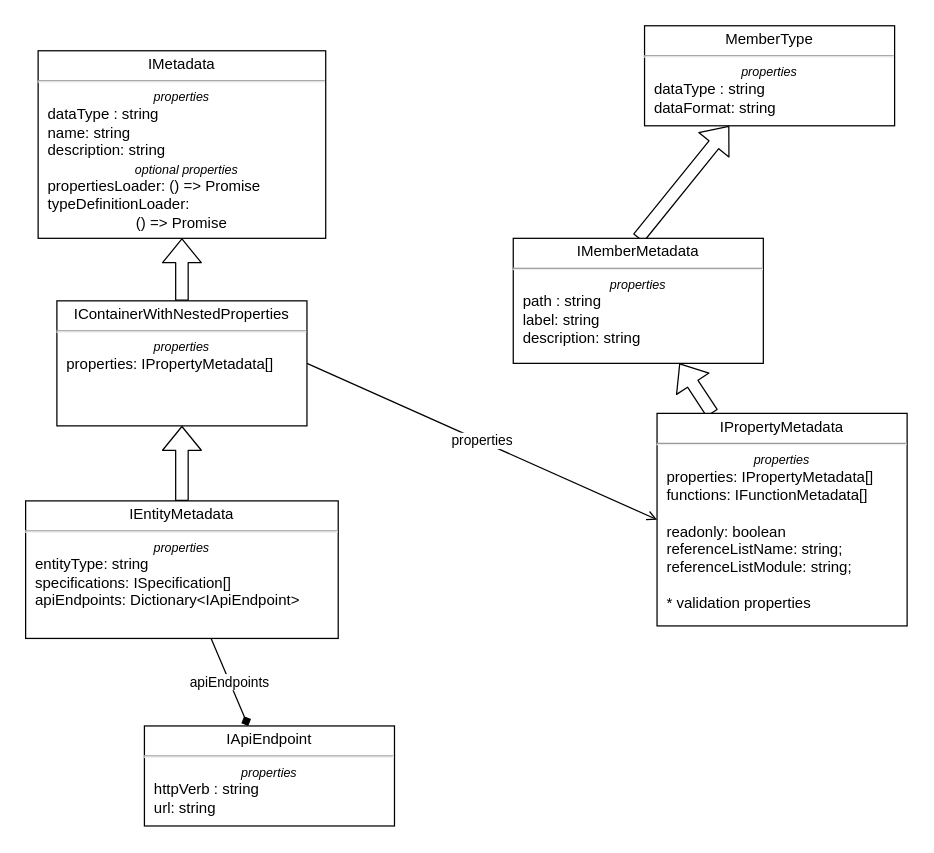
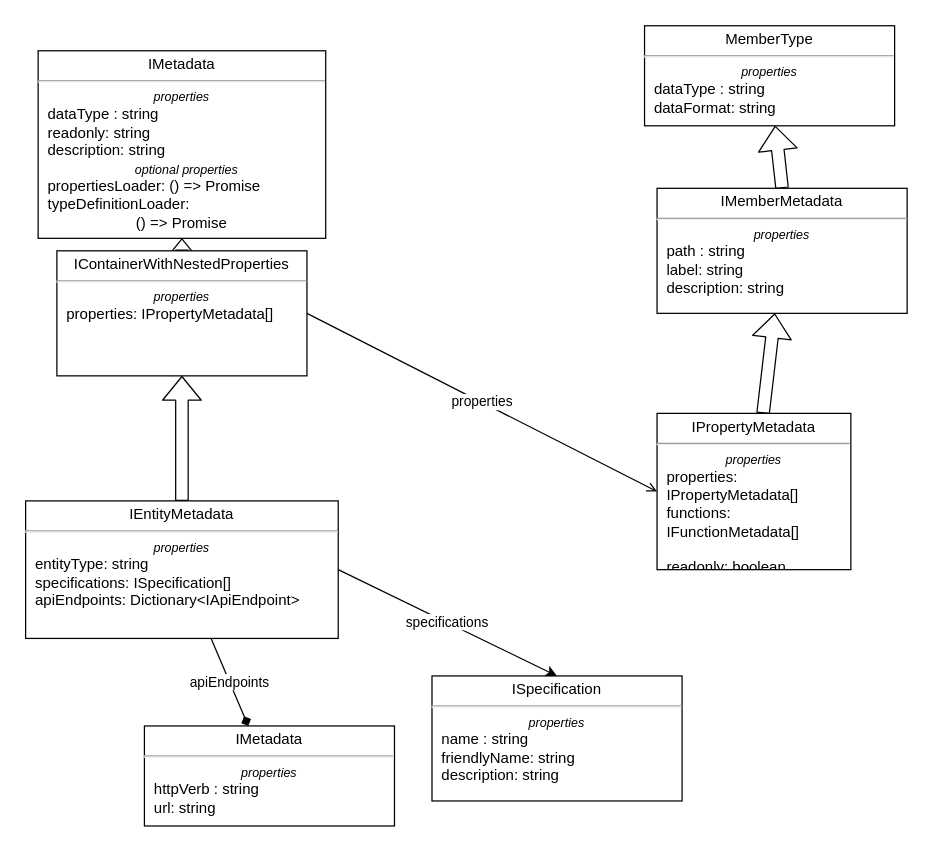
(182, 51) -> (182, 51)
(638, 301) -> (782, 251)
(182, 363) -> (182, 313)
(782, 519) -> (754, 491)
none -> (443, 621)
(269, 726) -> (269, 726)
none -> (557, 738)
